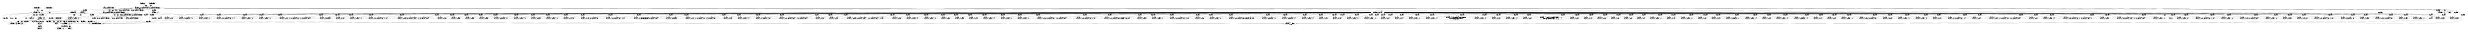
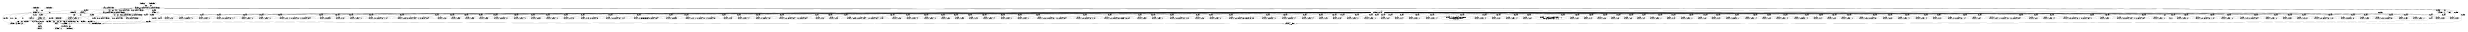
(70, 28) -> (70, 28)
